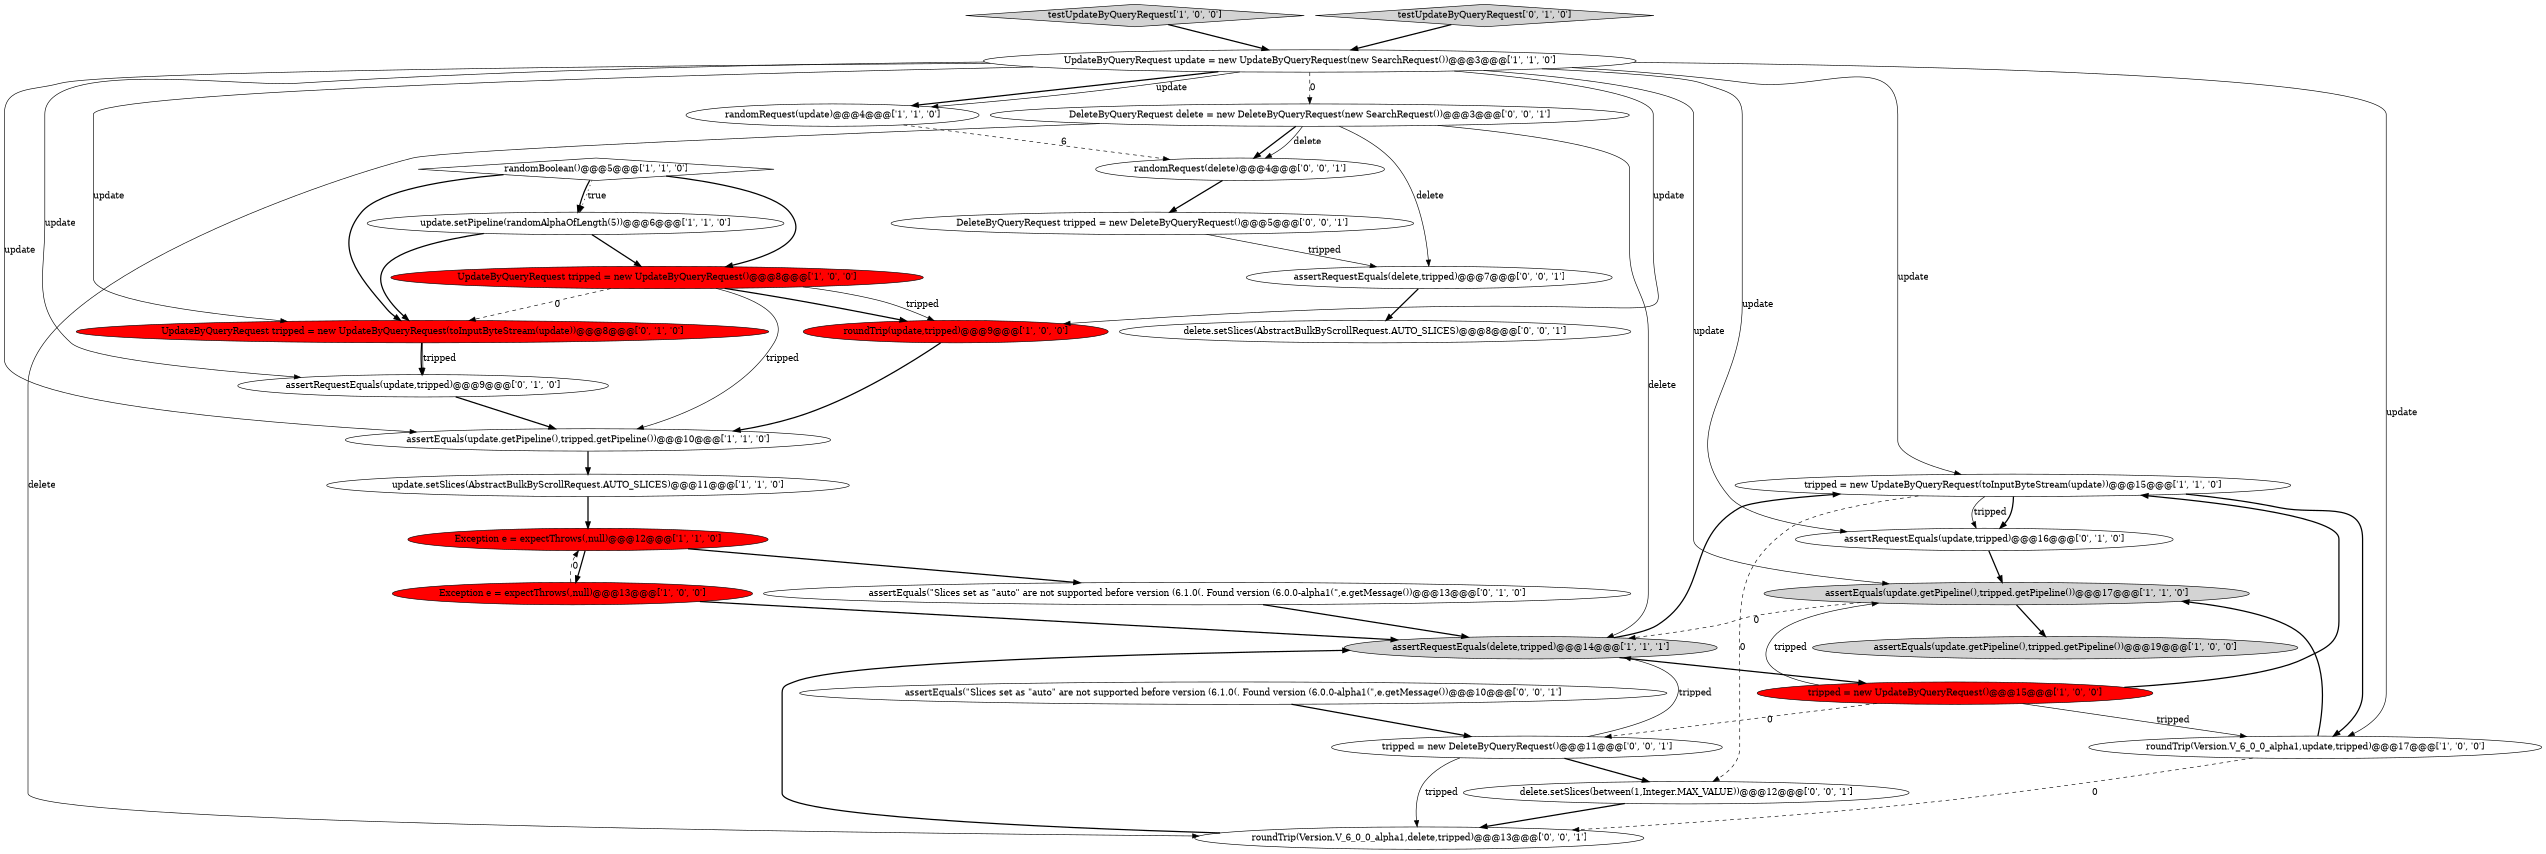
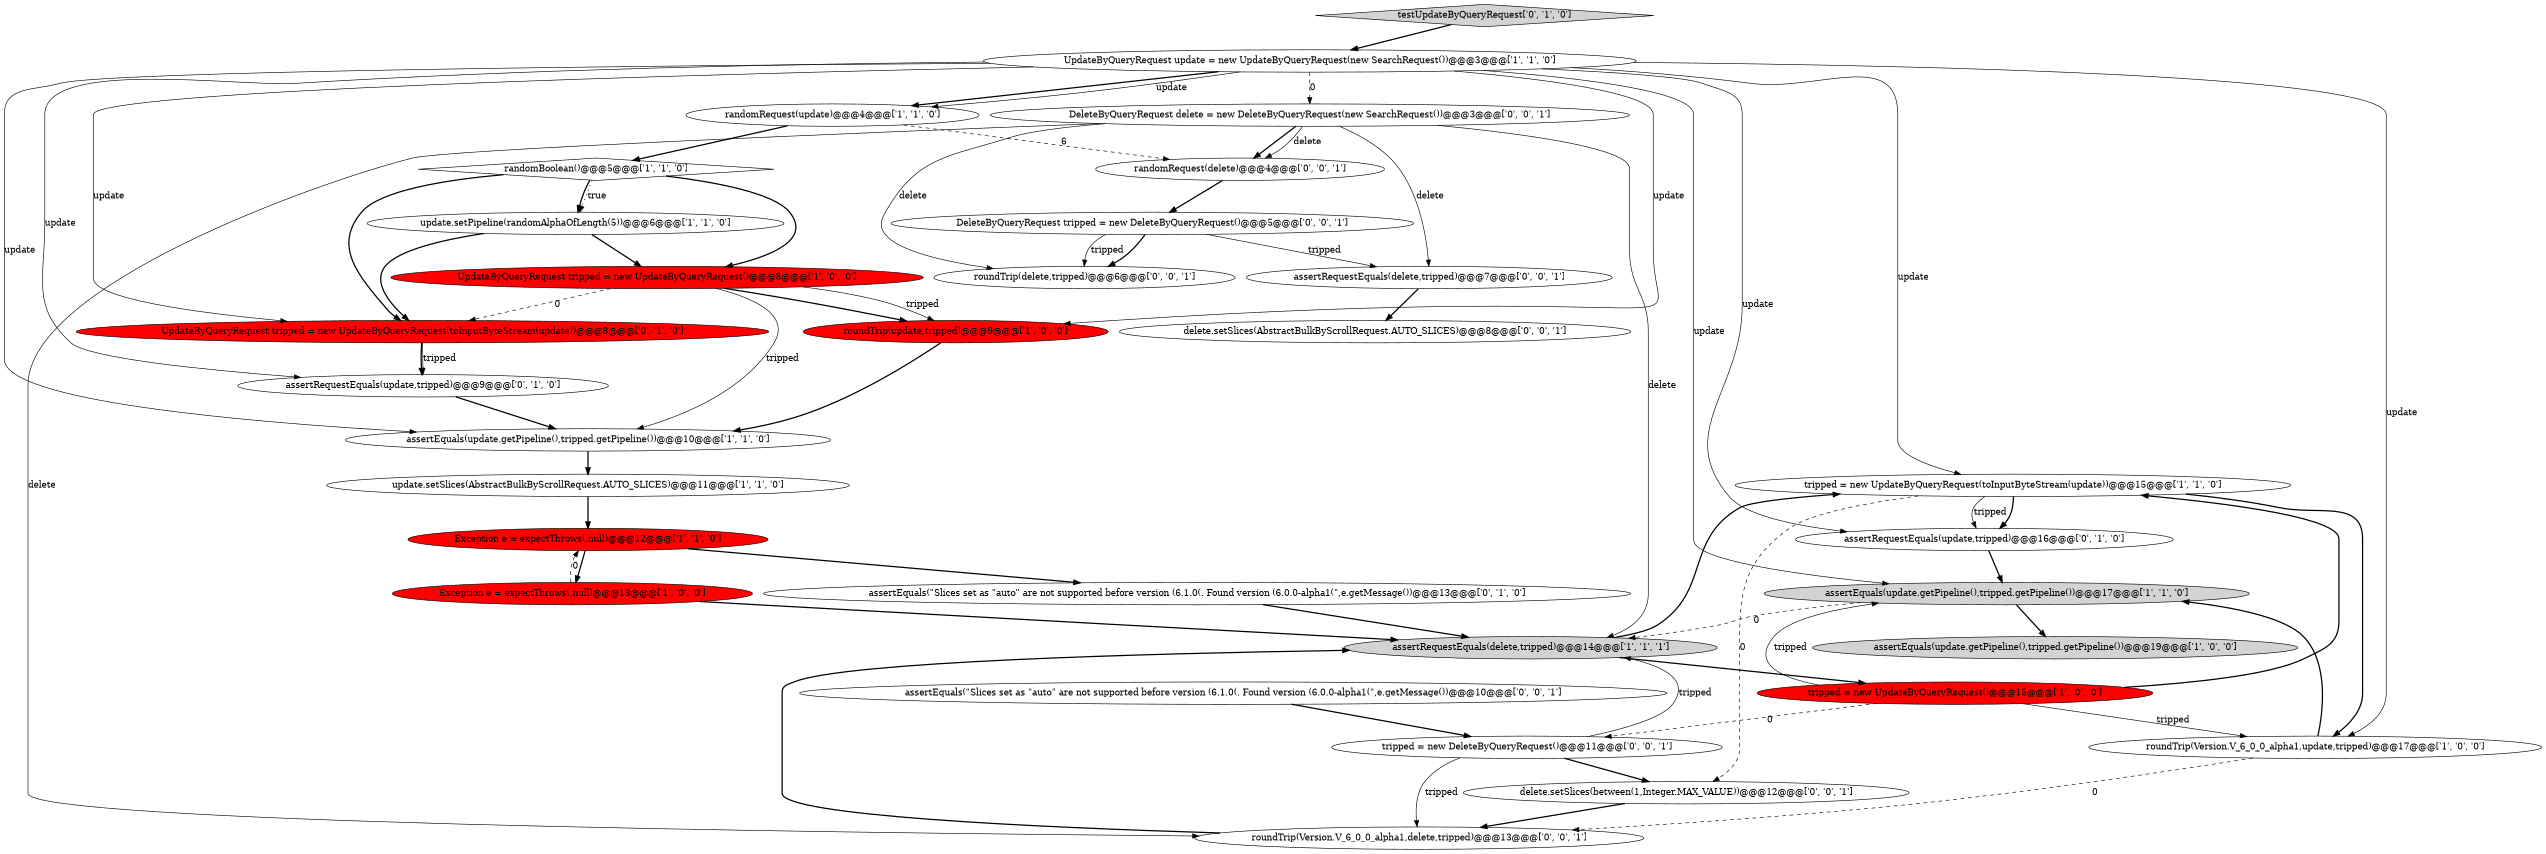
(1135, 16) -> none
none -> (706, 144)
none -> (1085, 278)
